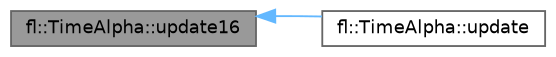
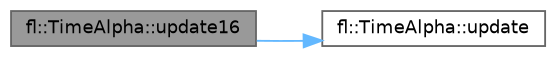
(299, 16) -> (280, 41)
